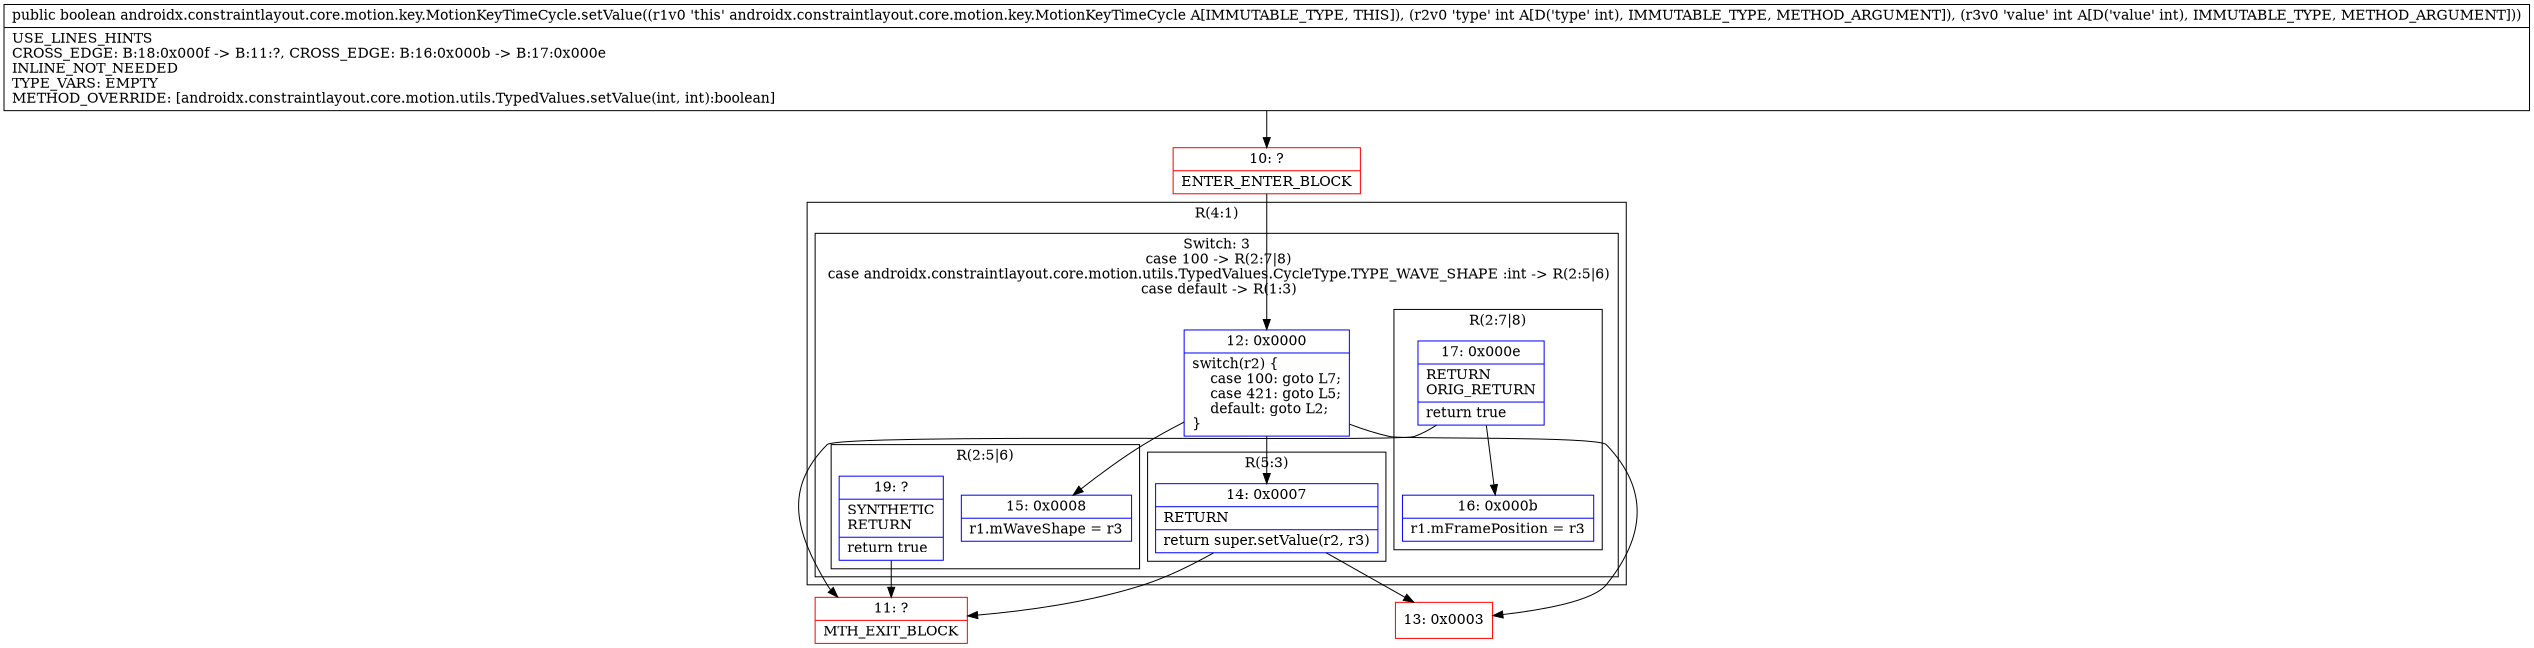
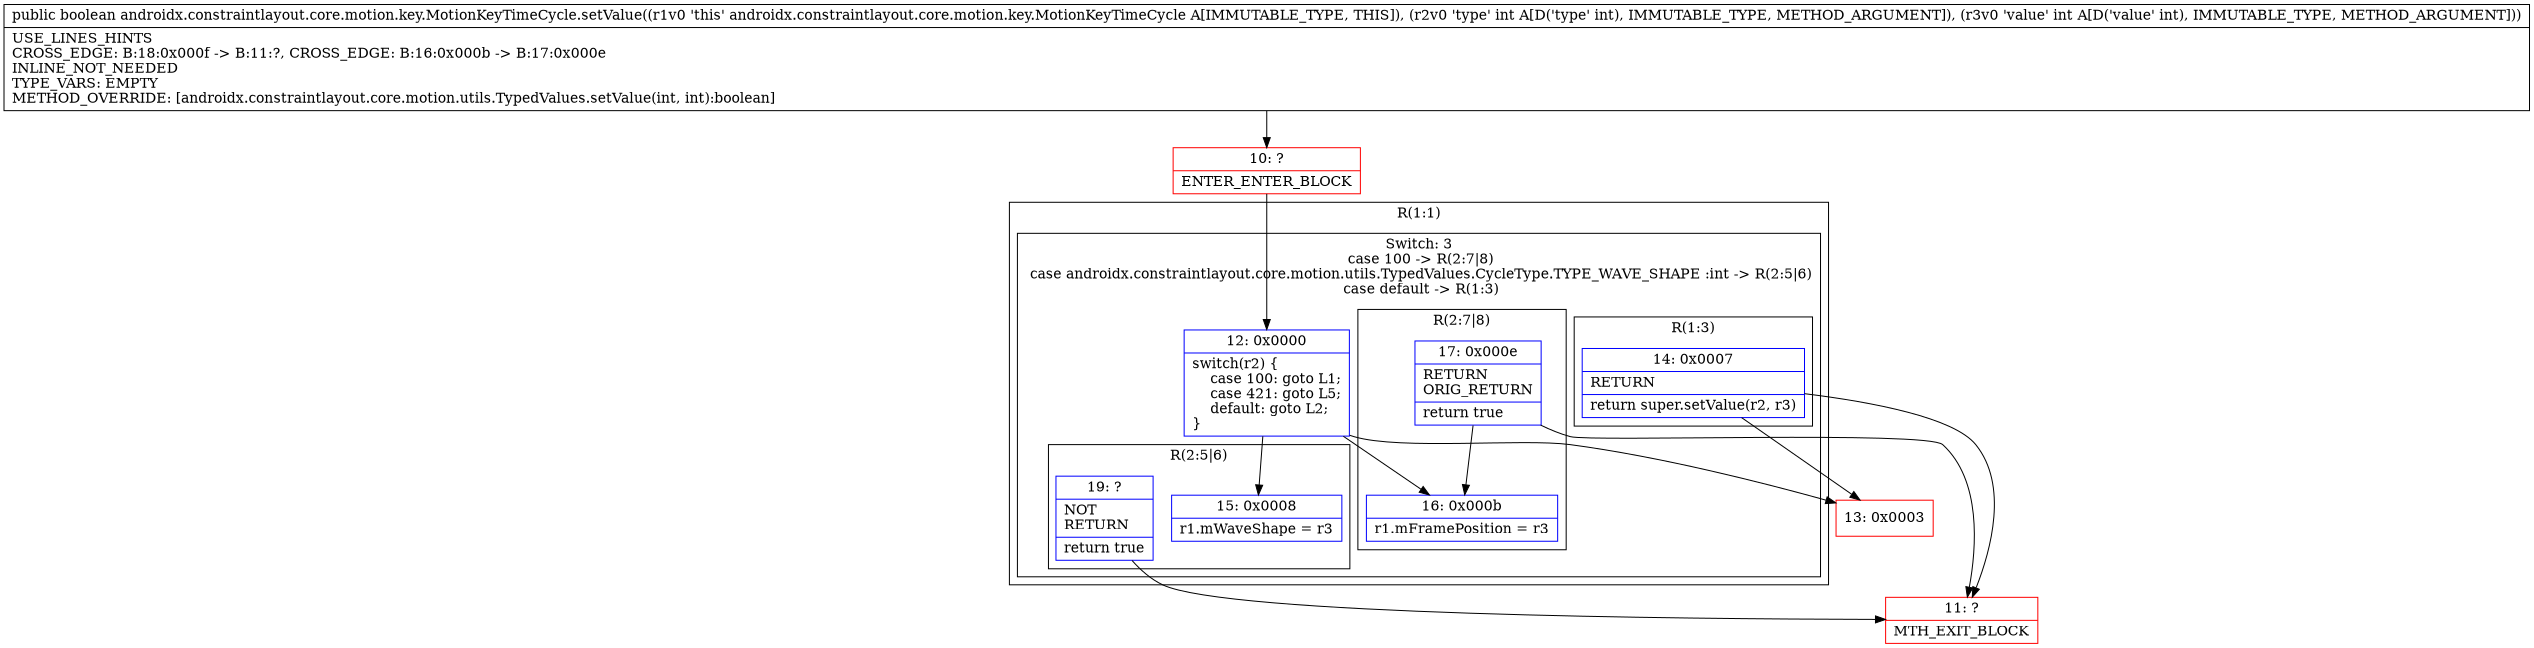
(1217, 214) -> (1419, 214)
(1267, 379) -> (1267, 379)
(1267, 459) -> (1382, 463)
(1267, 464) -> (1693, 328)
(891, 510) -> (1080, 510)
